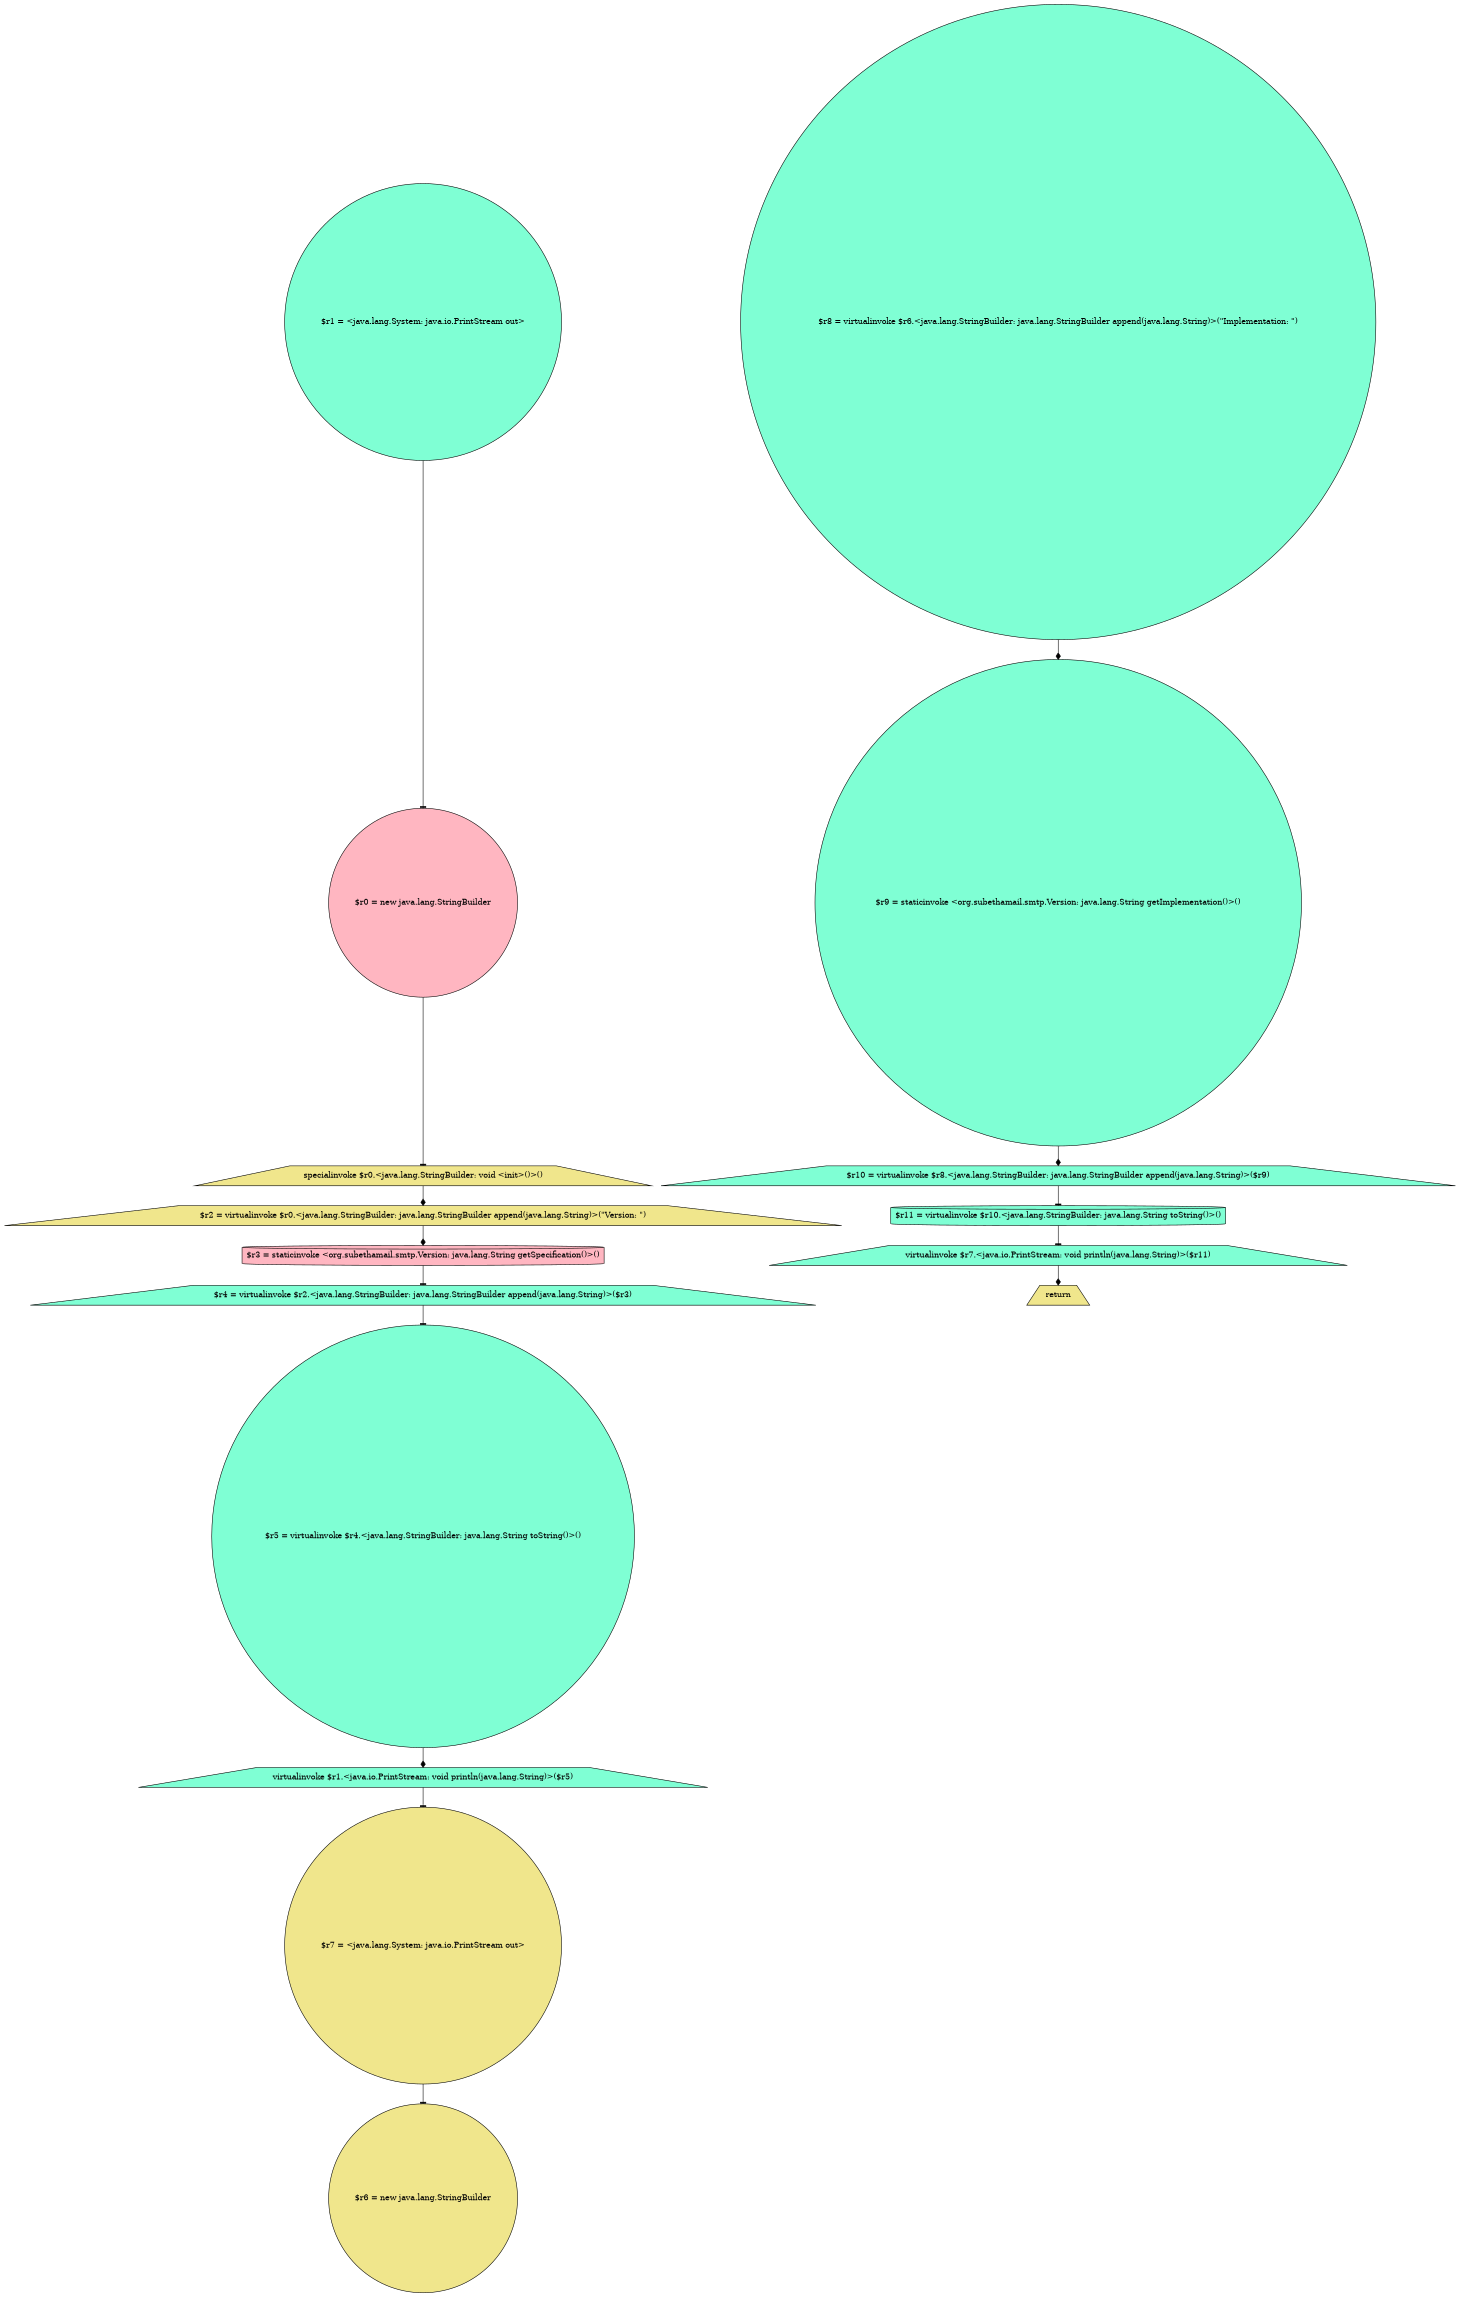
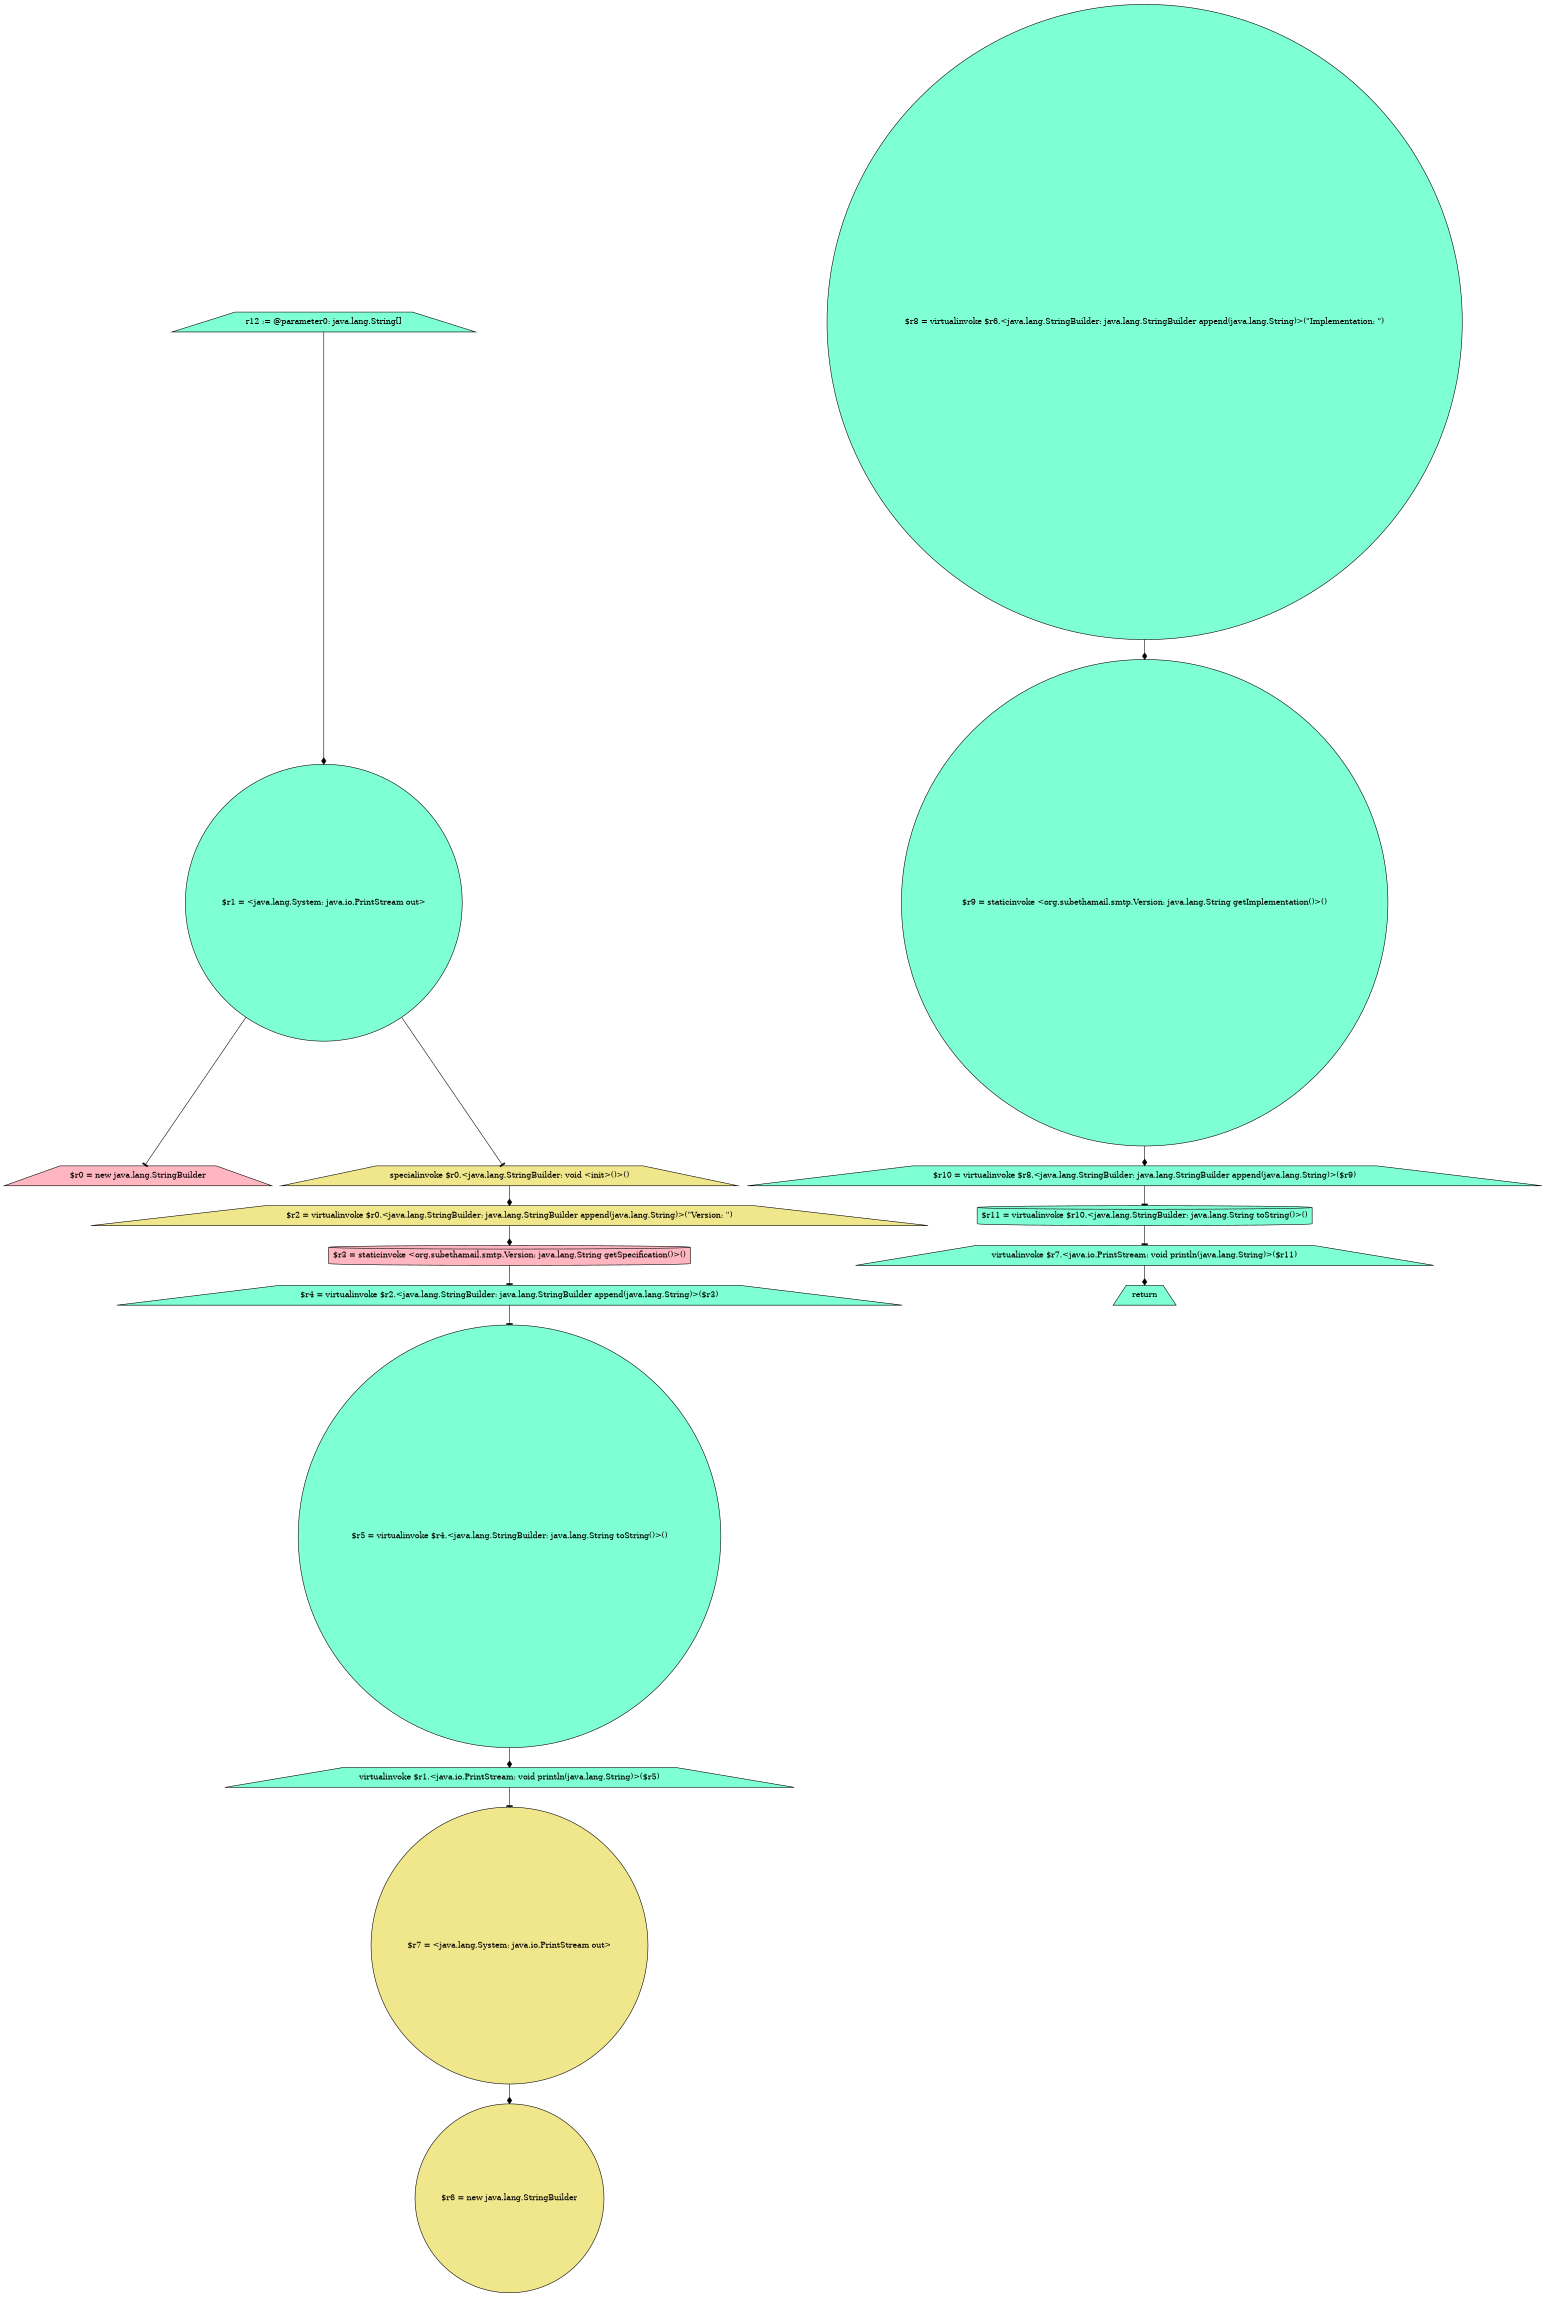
none -> (324, 322)
(423, 903) -> (138, 1176)
(423, 1080) -> (451, 1090)
(1058, 1295) -> (1145, 1295)
(423, 2093) -> (510, 2091)
